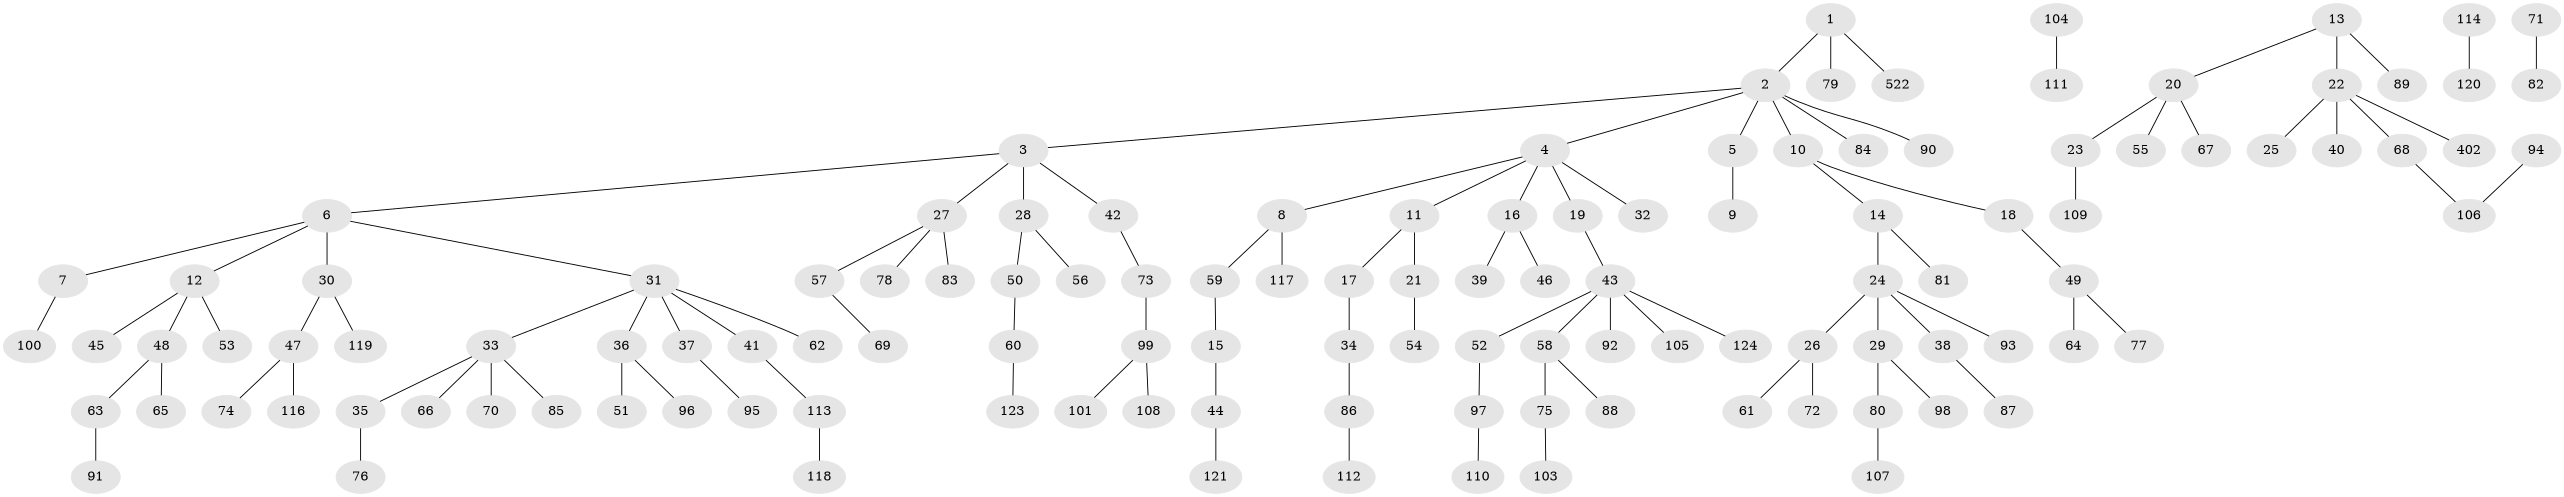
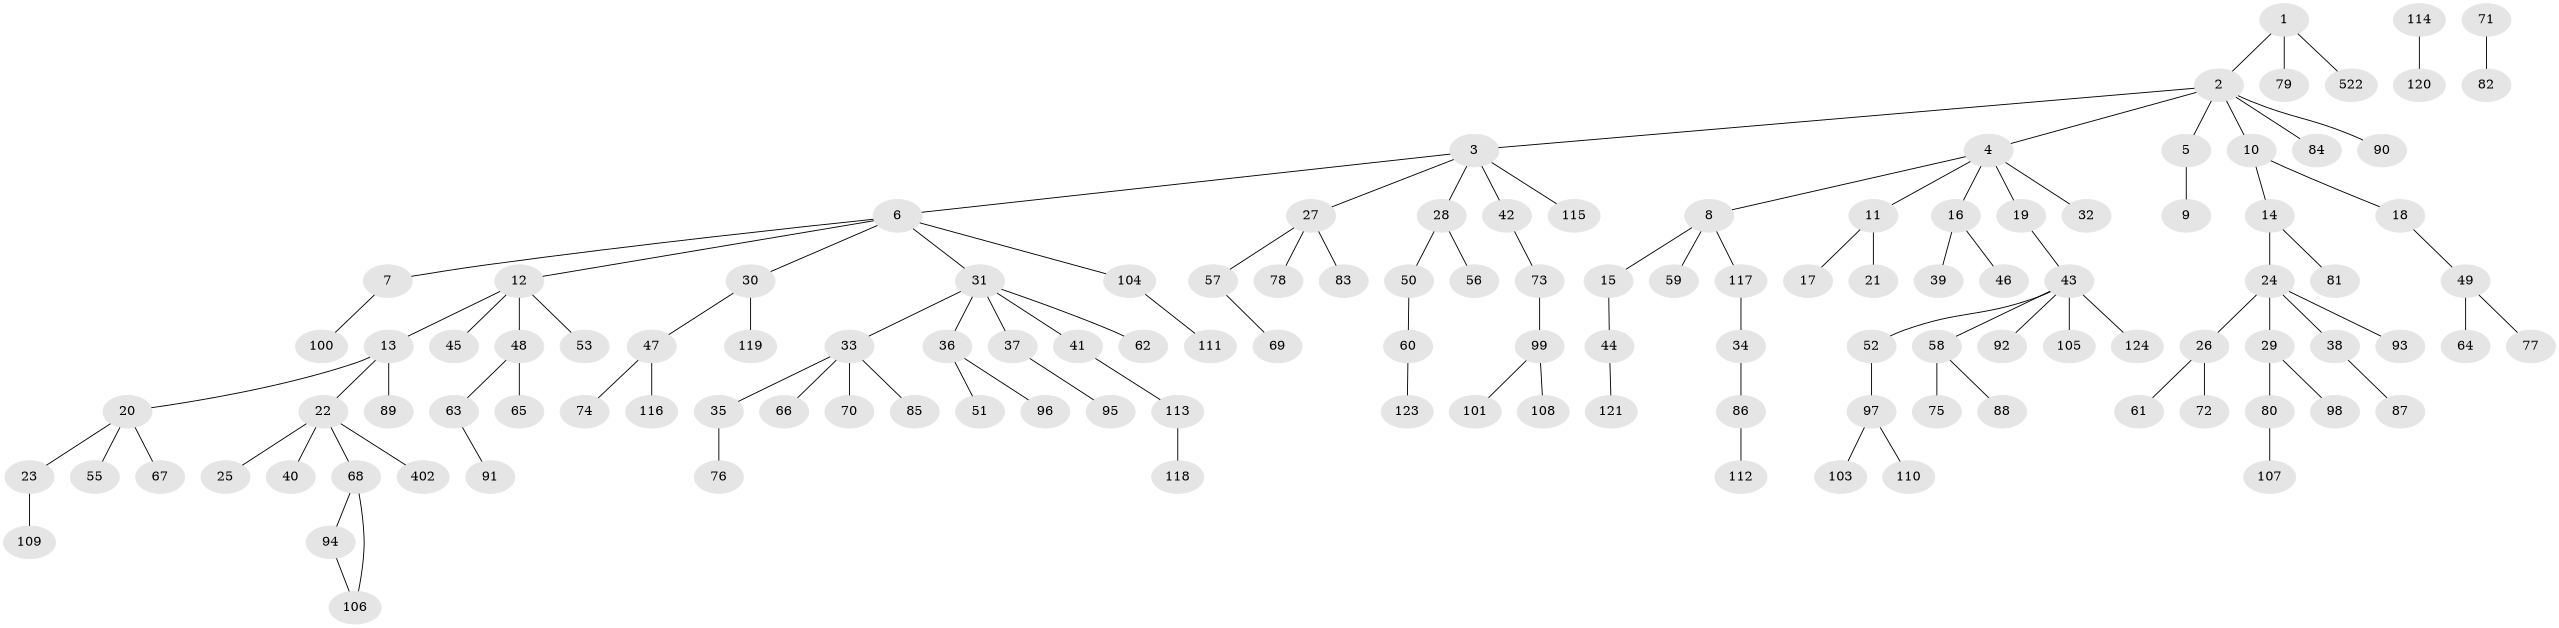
none -> (1574, 216)
none -> (1013, 248)
none -> (454, 314)
(1215, 314) -> (1659, 248)
(1349, 314) -> (1741, 314)
(1414, 346) -> none
(1546, 444) -> (1856, 444)
none -> (343, 510)
